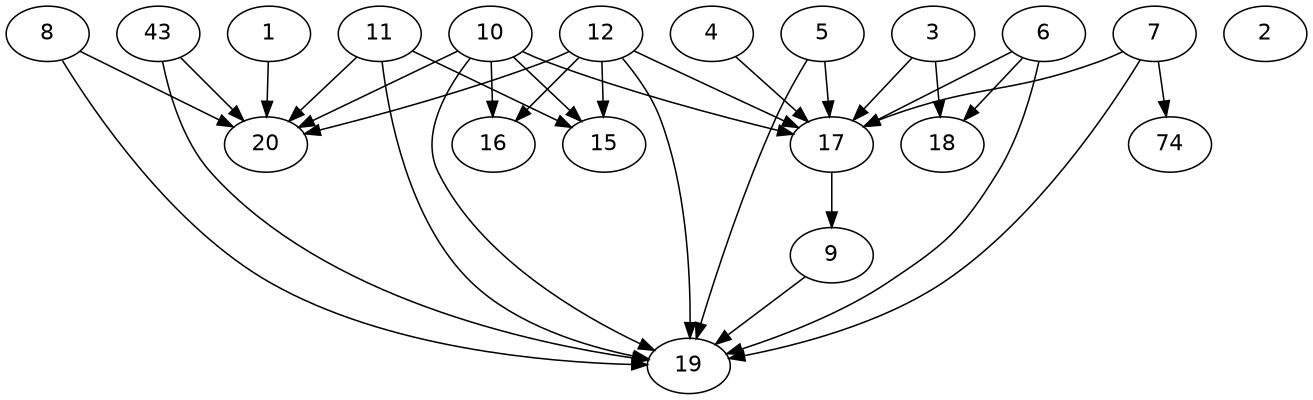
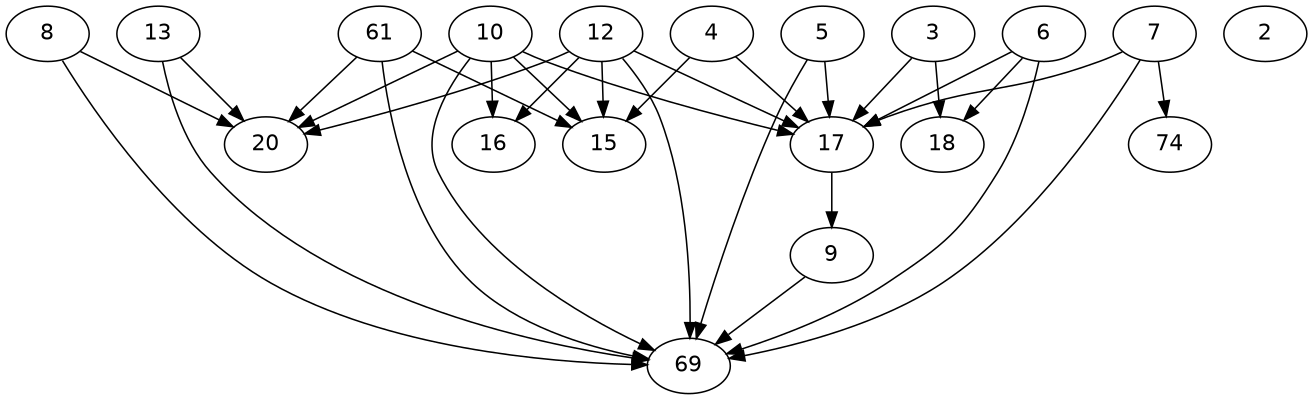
(158, 34) -> (158, 34)
(269, 34) -> none
(380, 34) -> (380, 34)
none -> (664, 84)
(689, 366) -> (689, 366)
